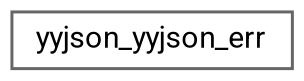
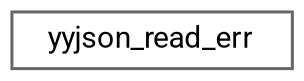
(152, 40) -> (152, 40)
